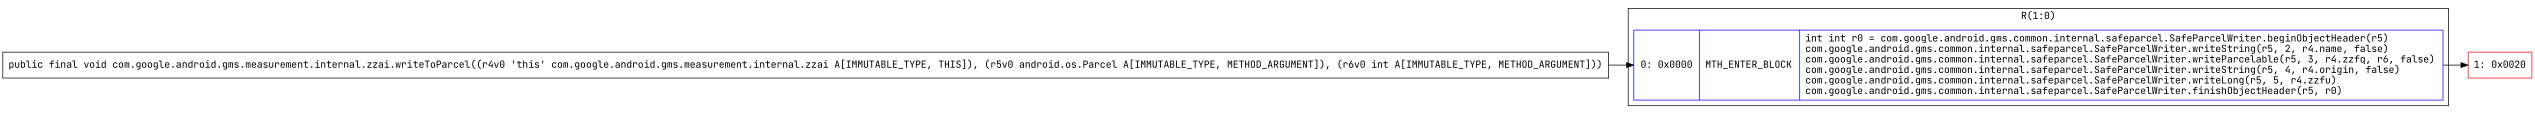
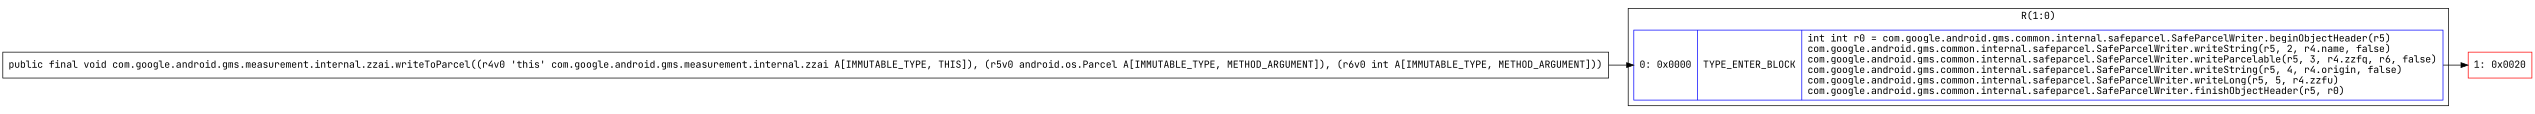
(1749, 65) -> (1750, 65)
